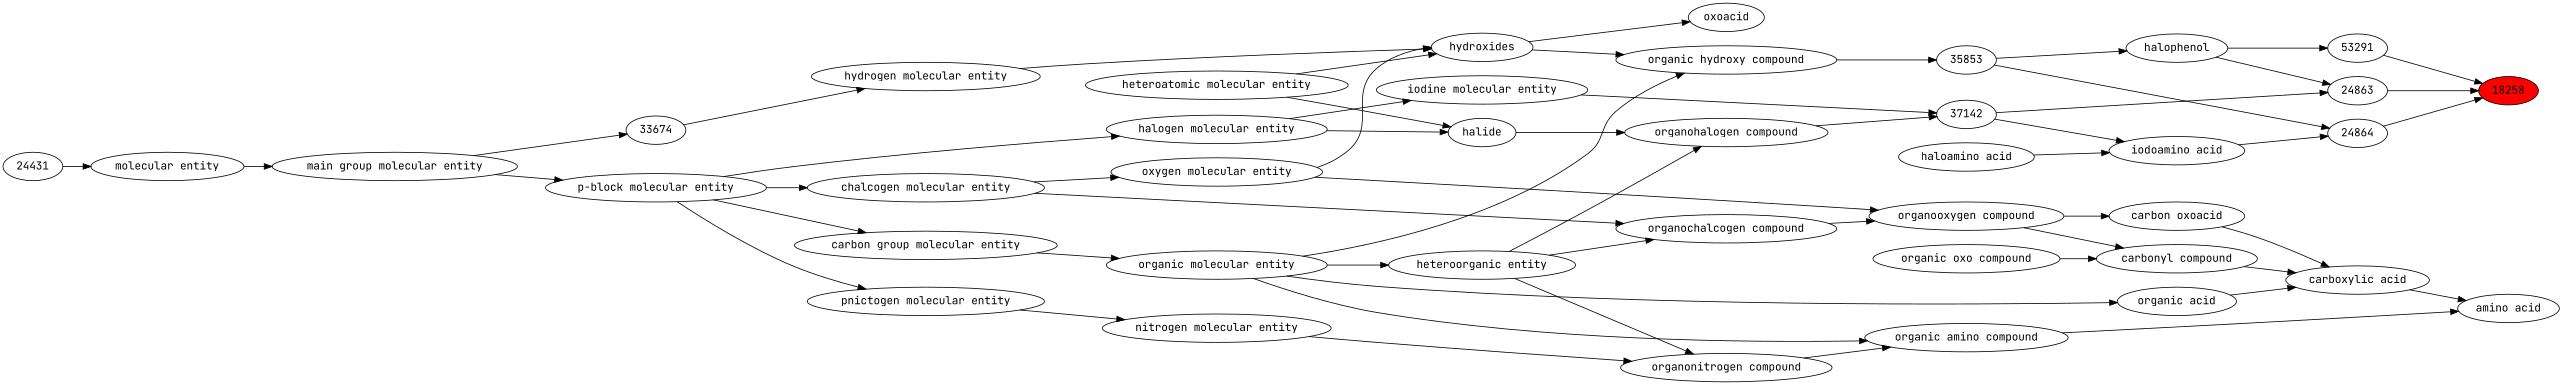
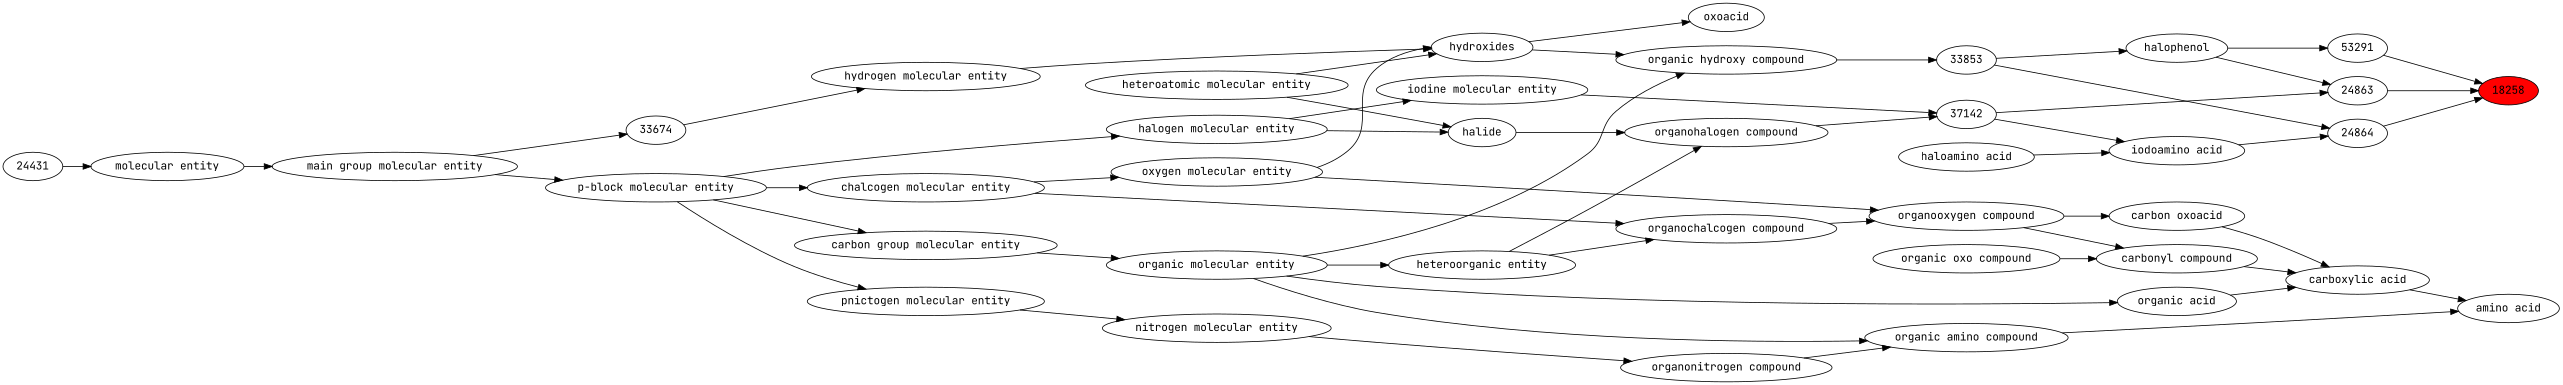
(1966, 60) -> (1966, 60)
(1600, 315) -> none
